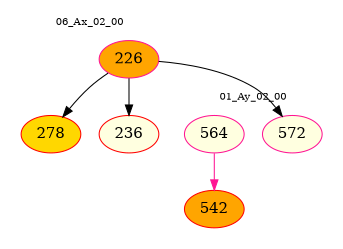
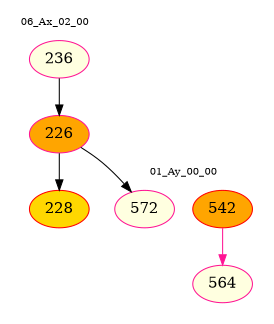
(129, 92) -> (59, 92)
(253, 97) -> (184, 172)
(51, 134) -> (59, 209)
(129, 134) -> (59, 59)
(214, 167) -> (223, 241)
